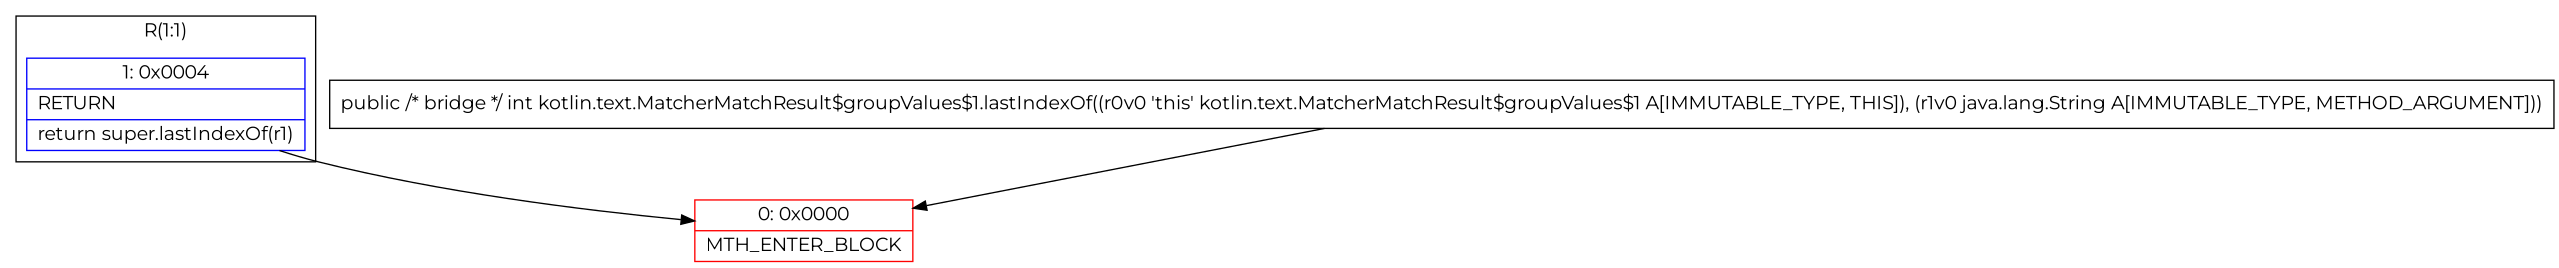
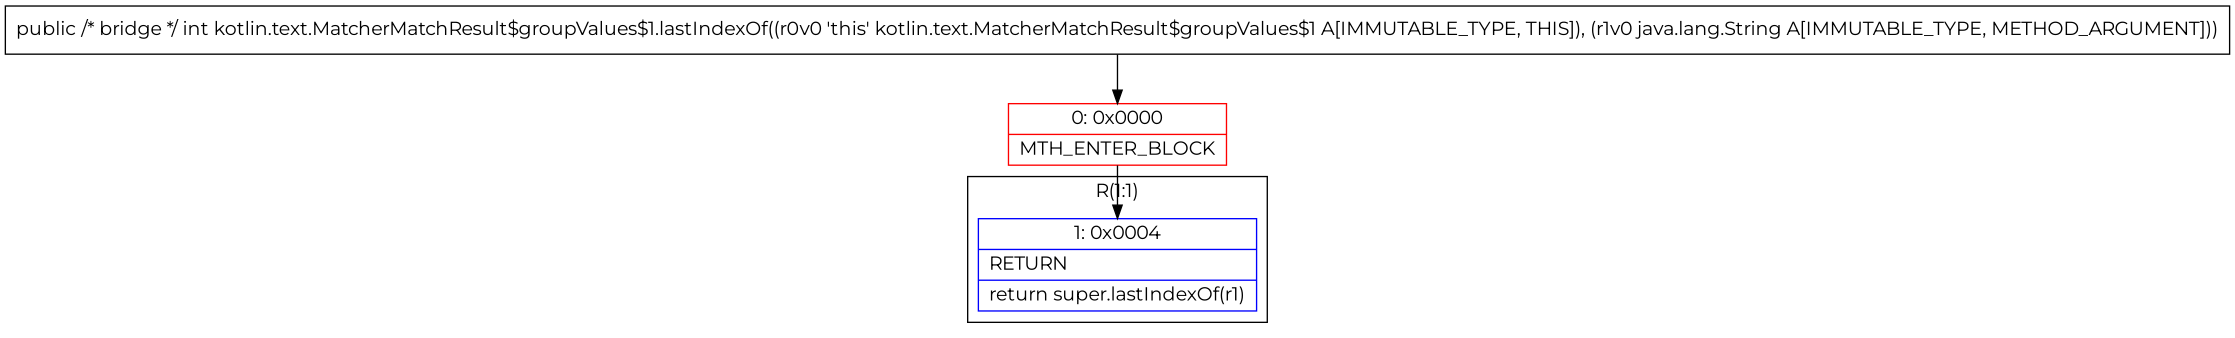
(479, 194) -> (1117, 185)
